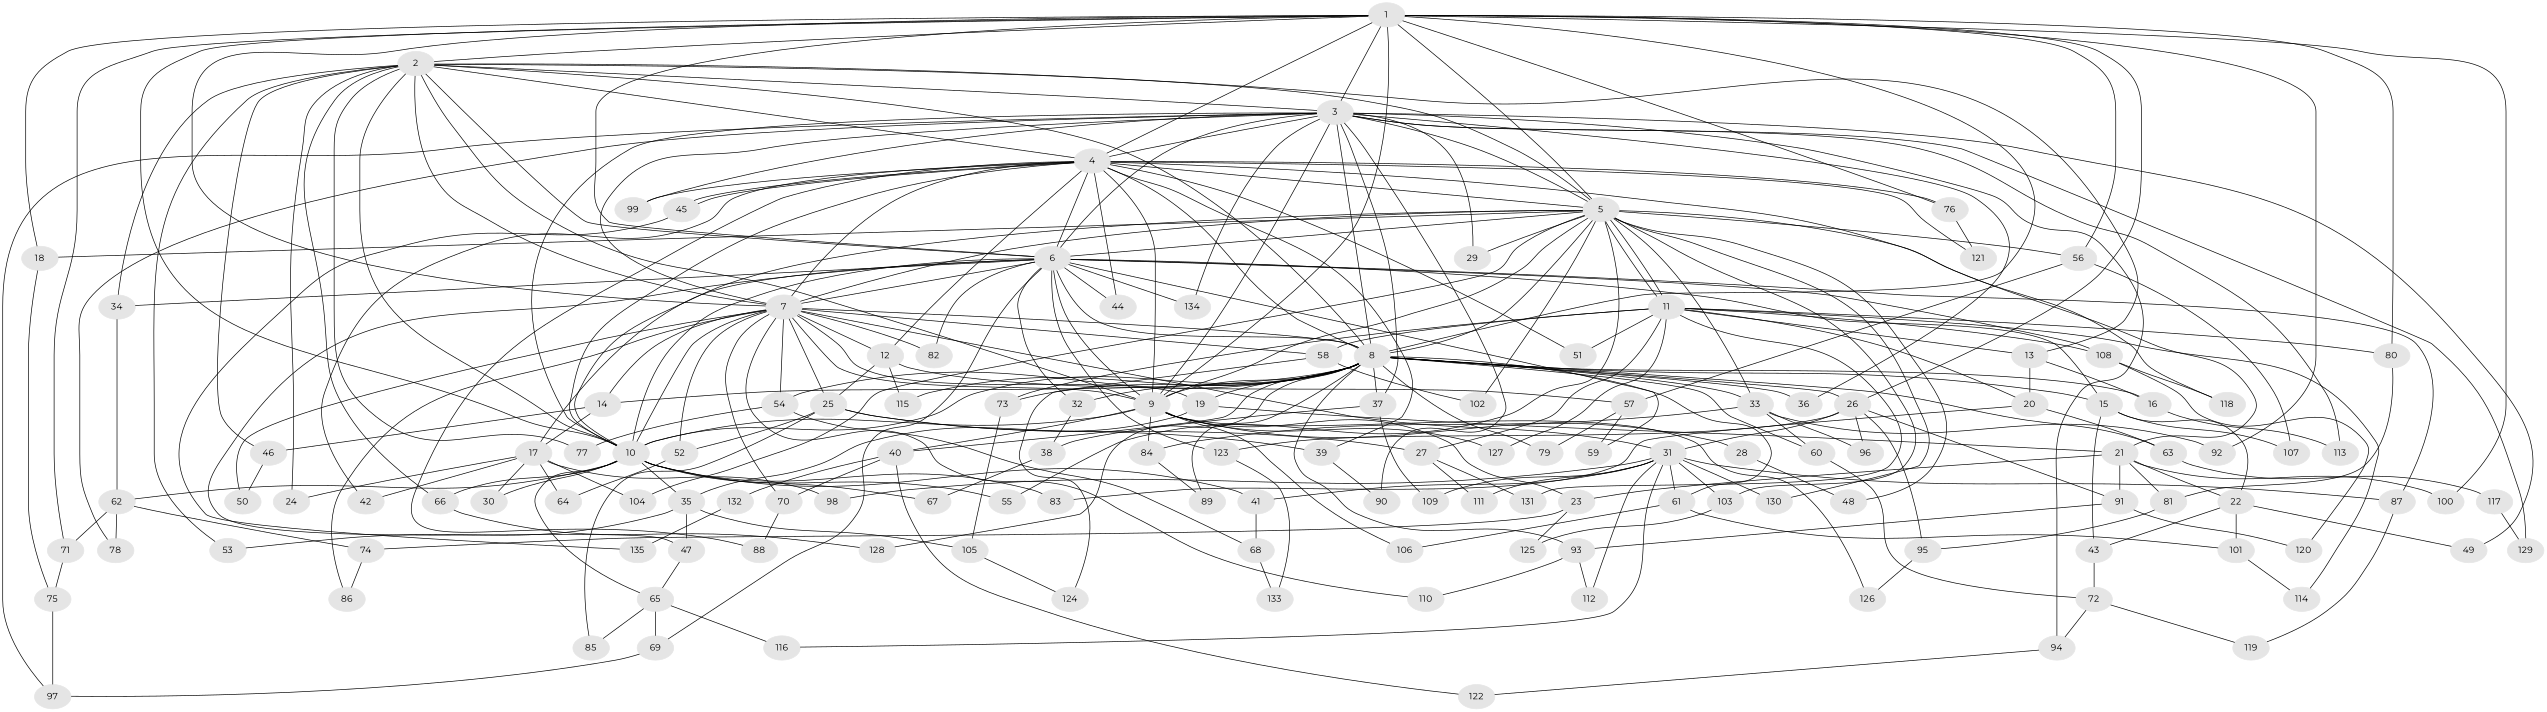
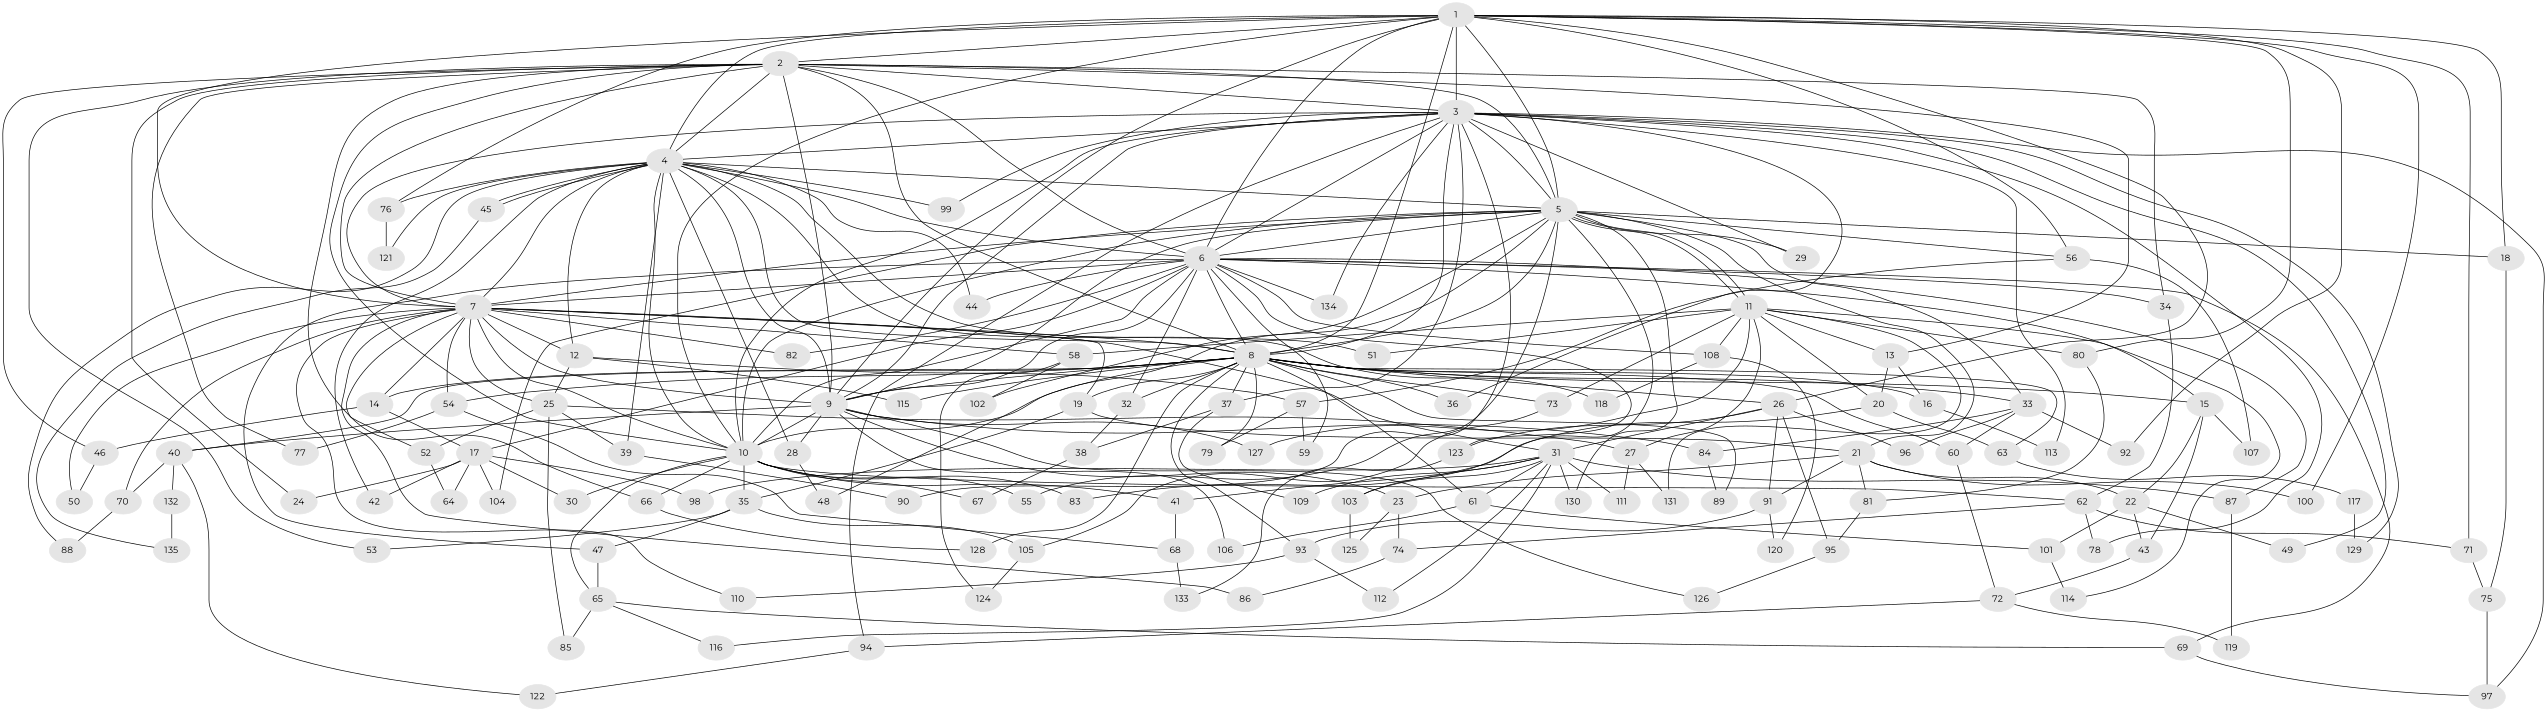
none -> (729, 307)
